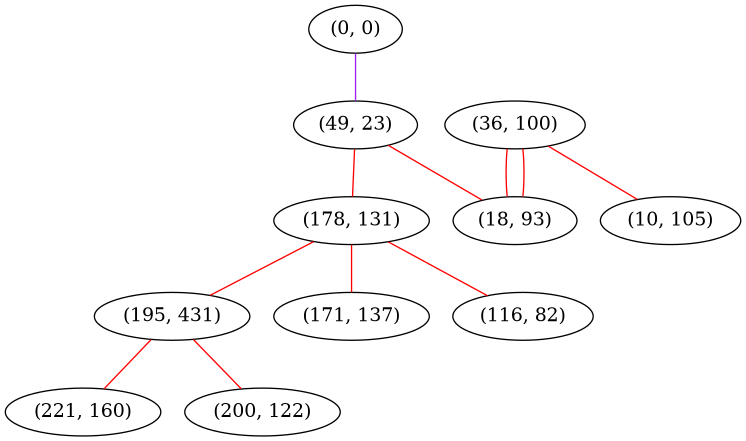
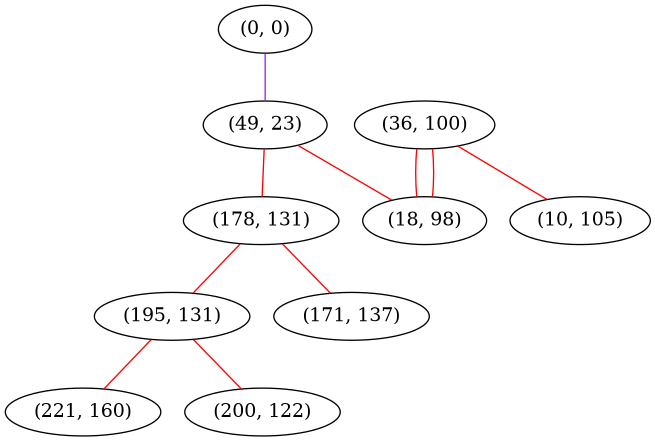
(515, 221) -> (425, 221)
(172, 316) -> (172, 316)
(523, 316) -> none
